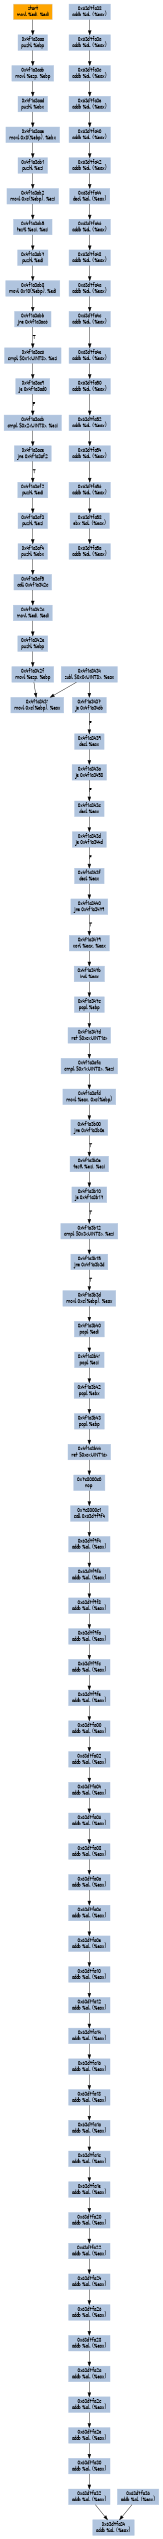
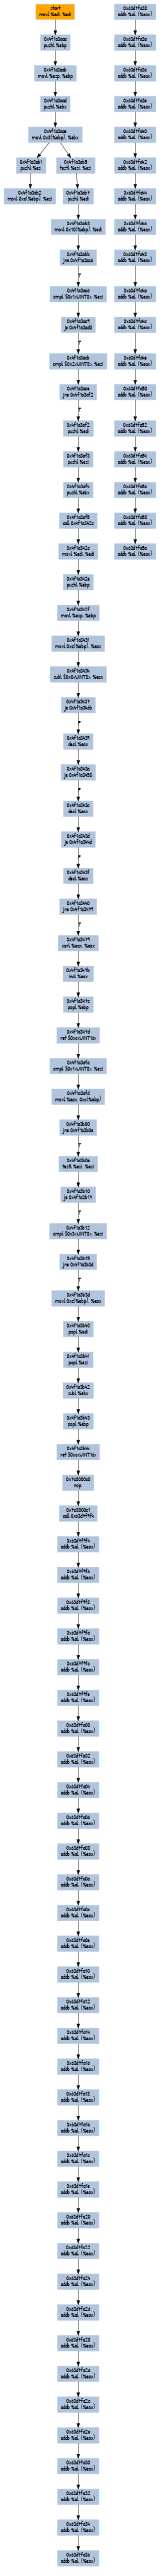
(90, 196) -> (135, 196)
(33, 210) -> (64, 148)
(34, 405) -> (80, 343)
(90, 521) -> (135, 521)
(65, 689) -> (78, 657)
(89, 1391) -> (78, 1391)
(127, 2511) -> (78, 2541)
